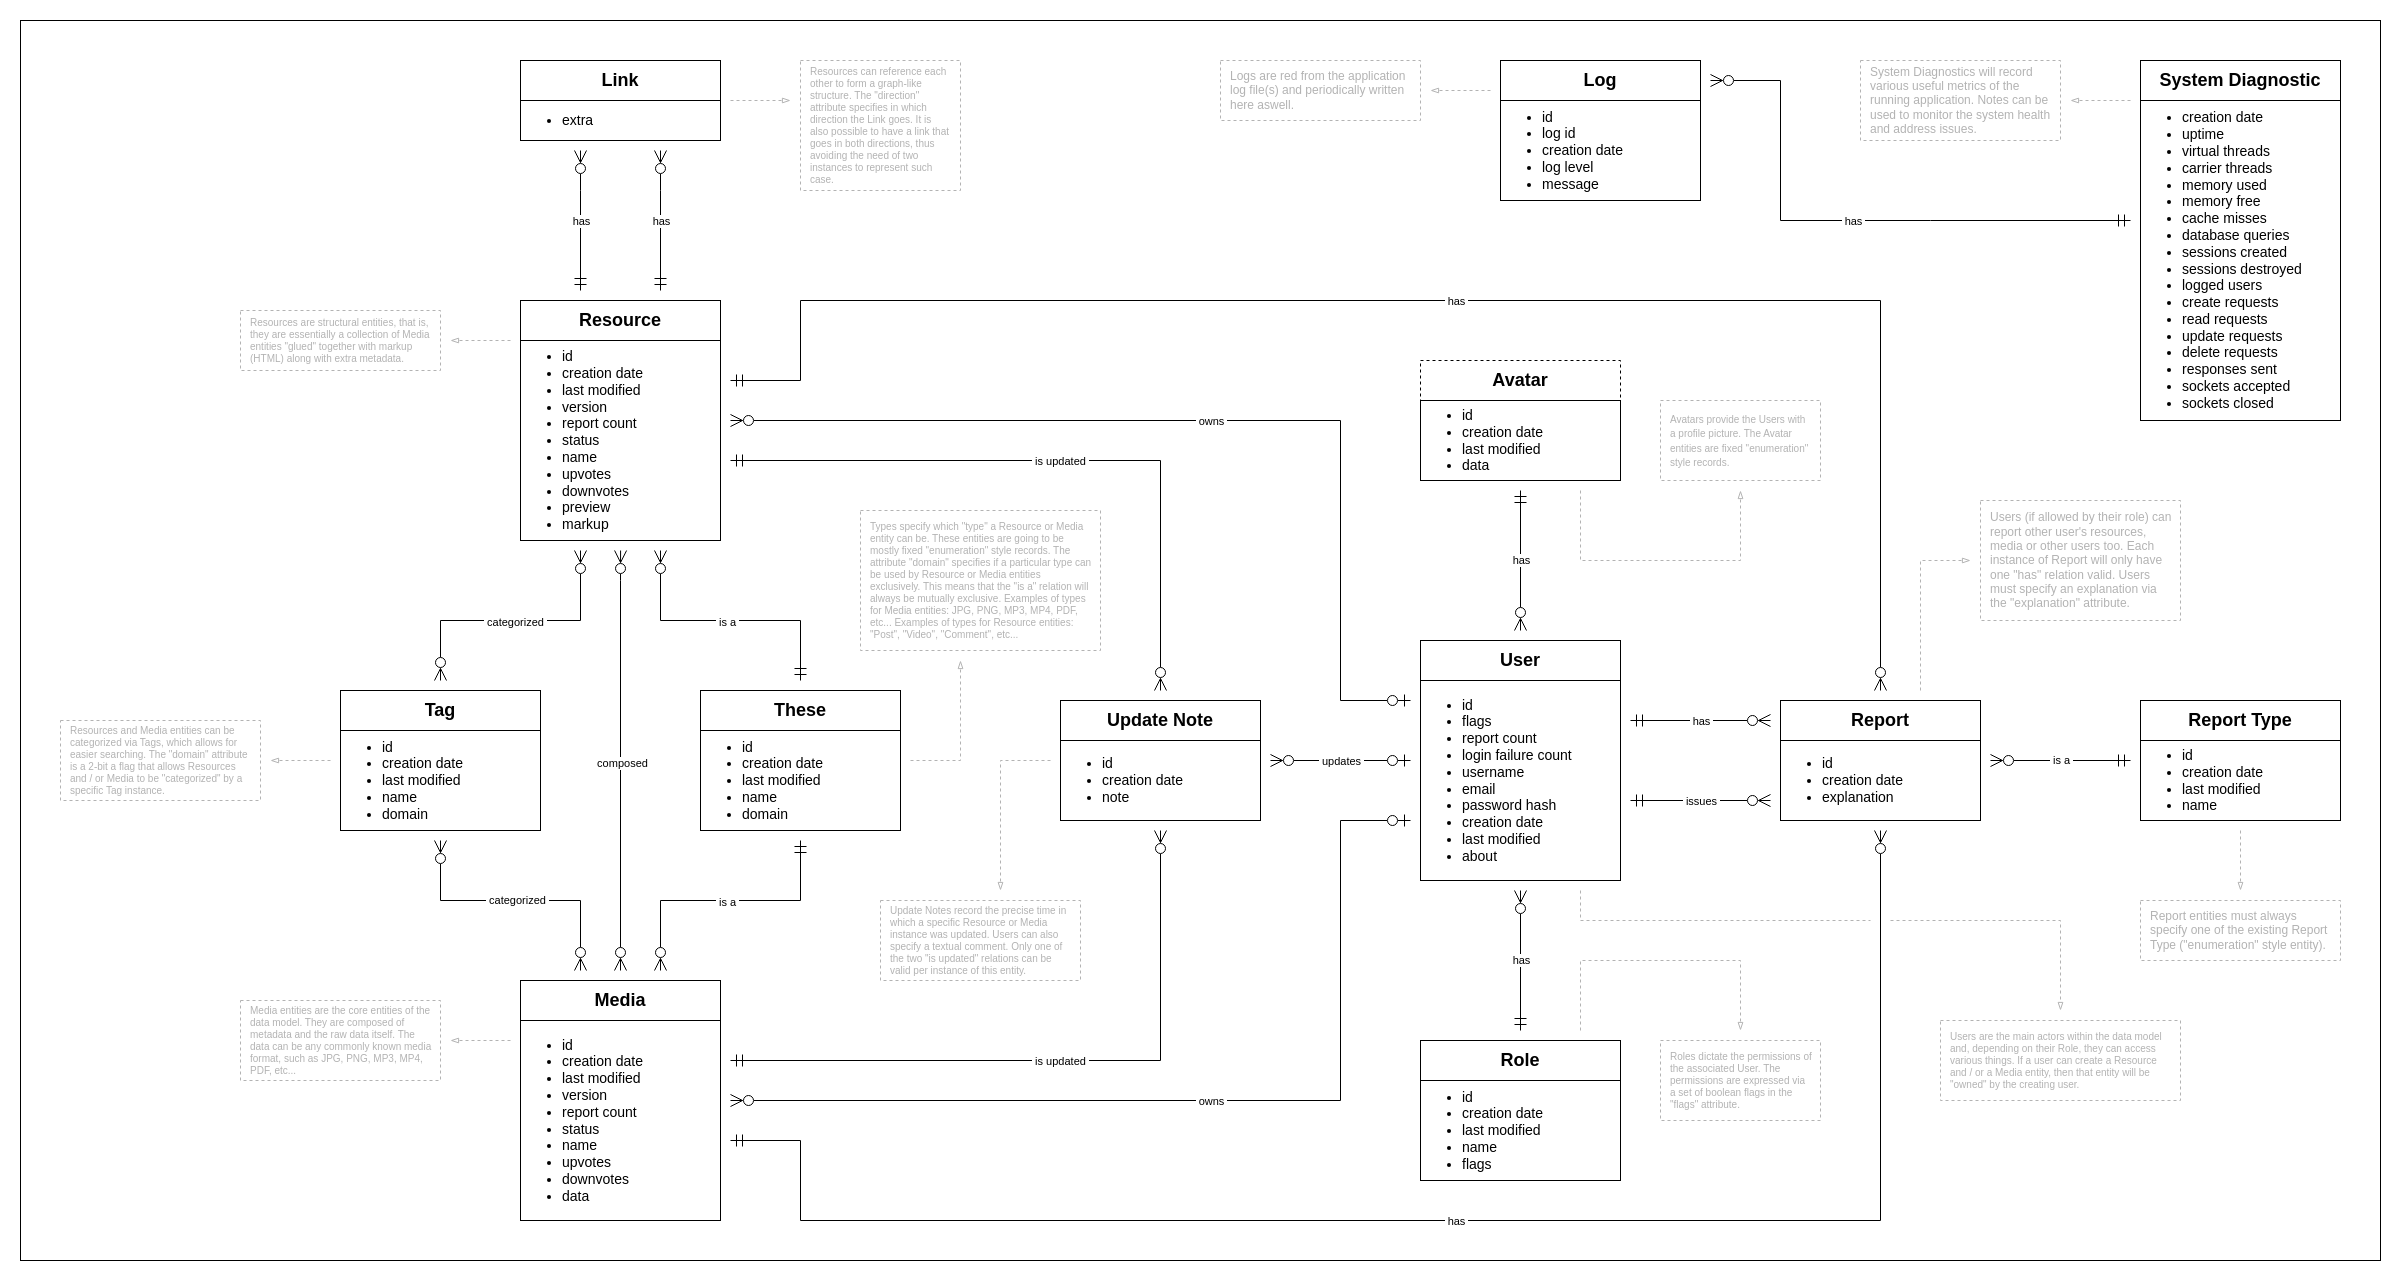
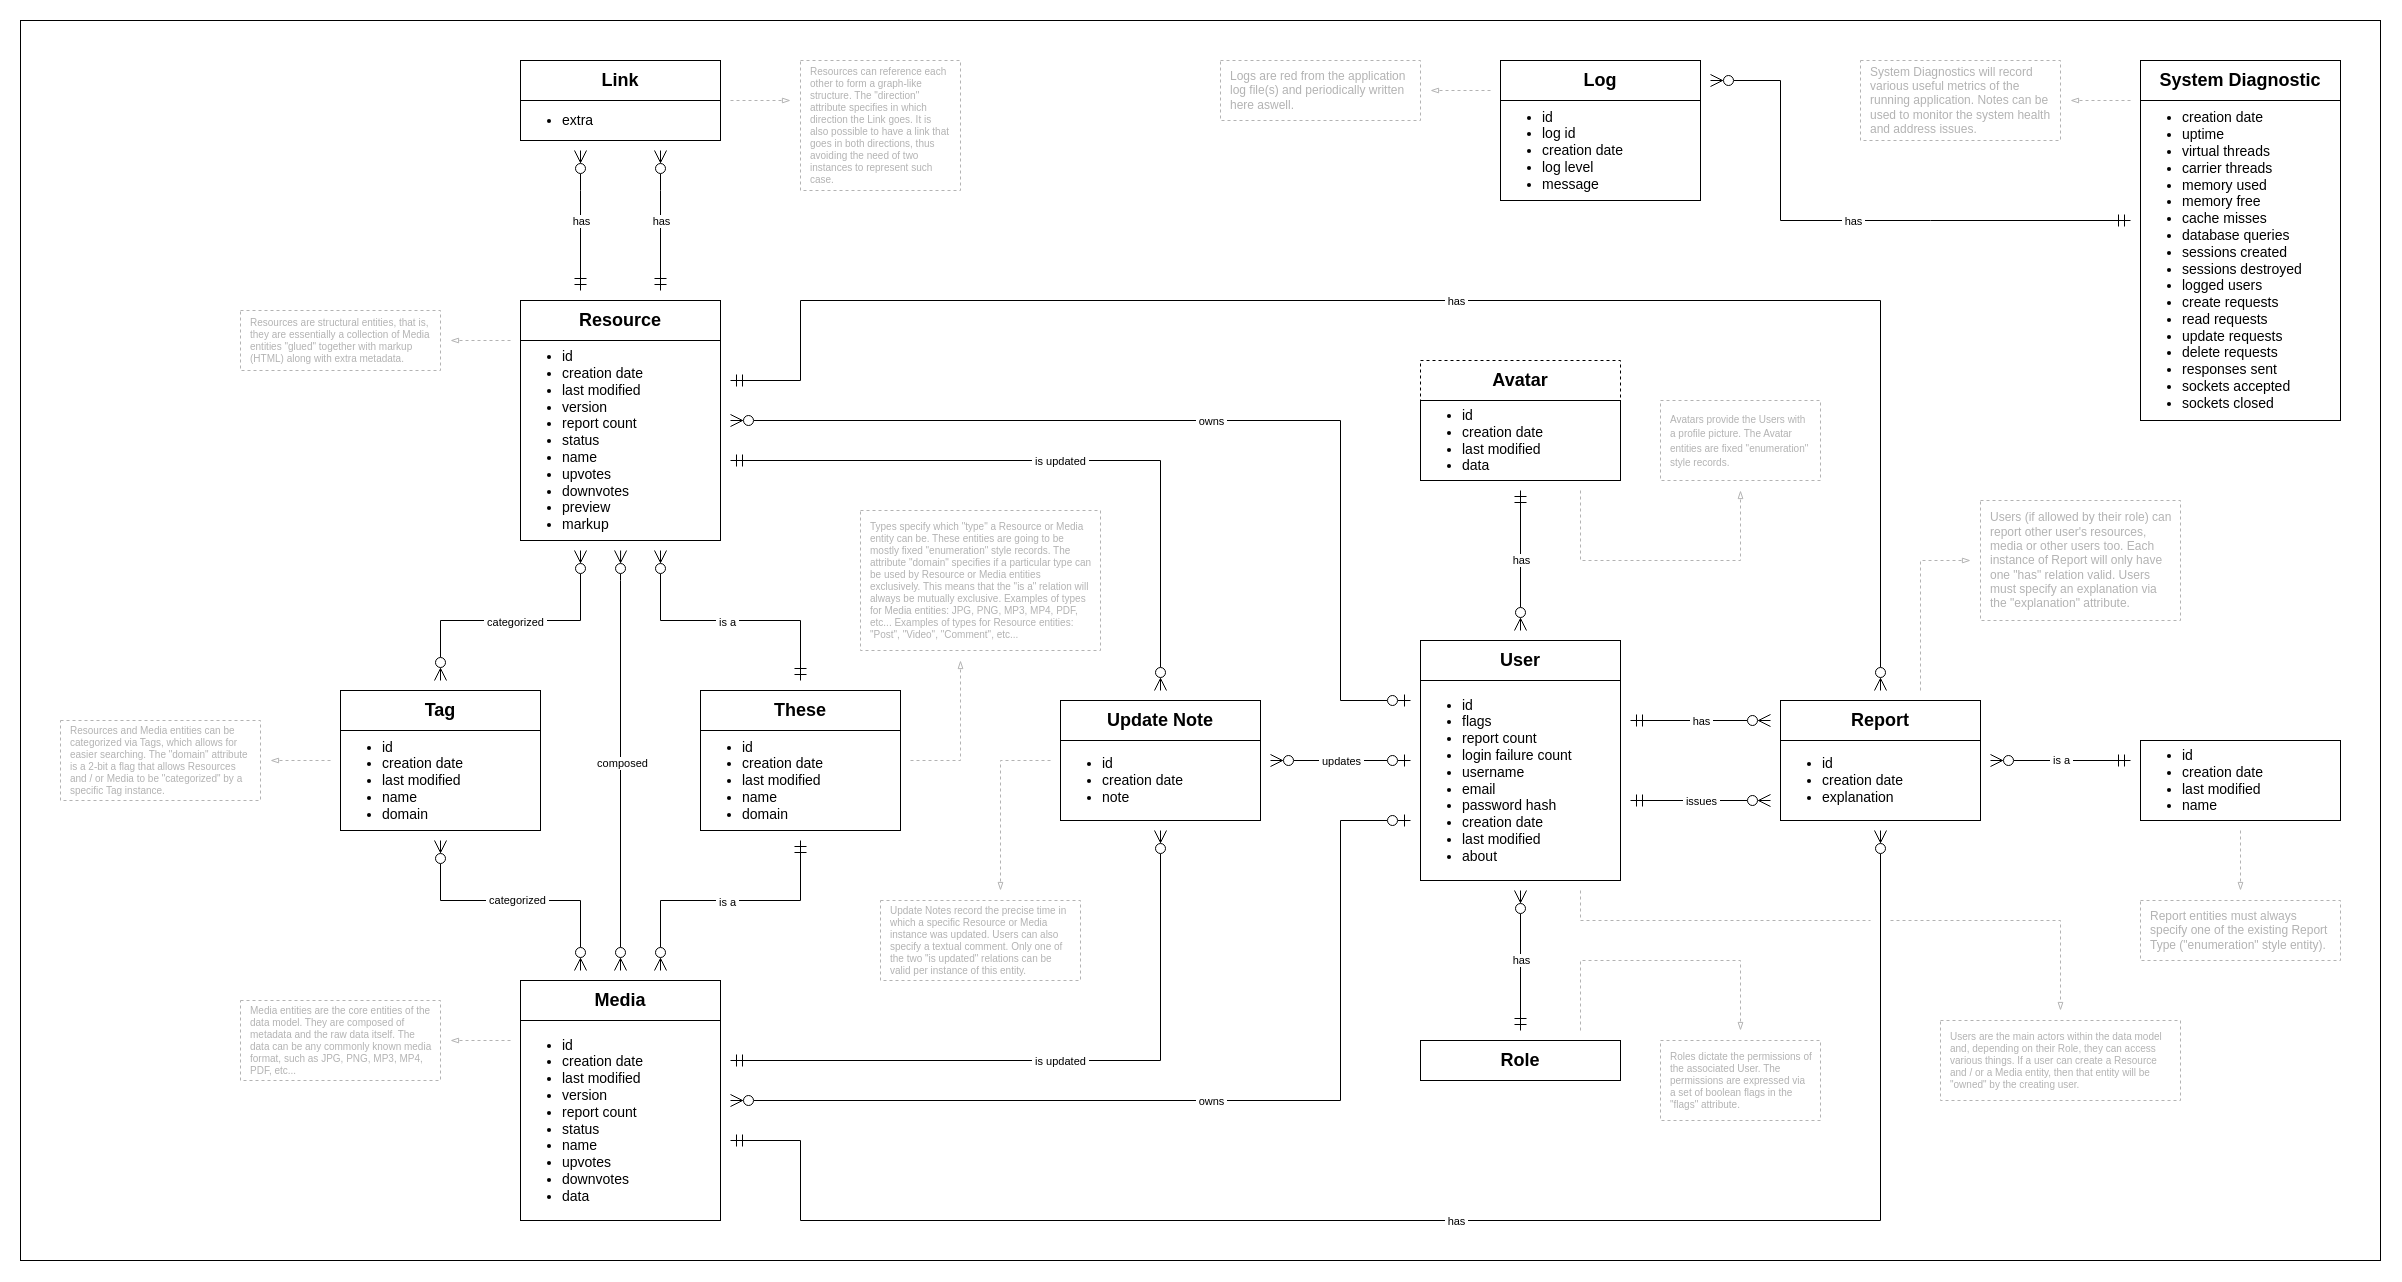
(2241, 721) -> none
(1521, 1131) -> none
